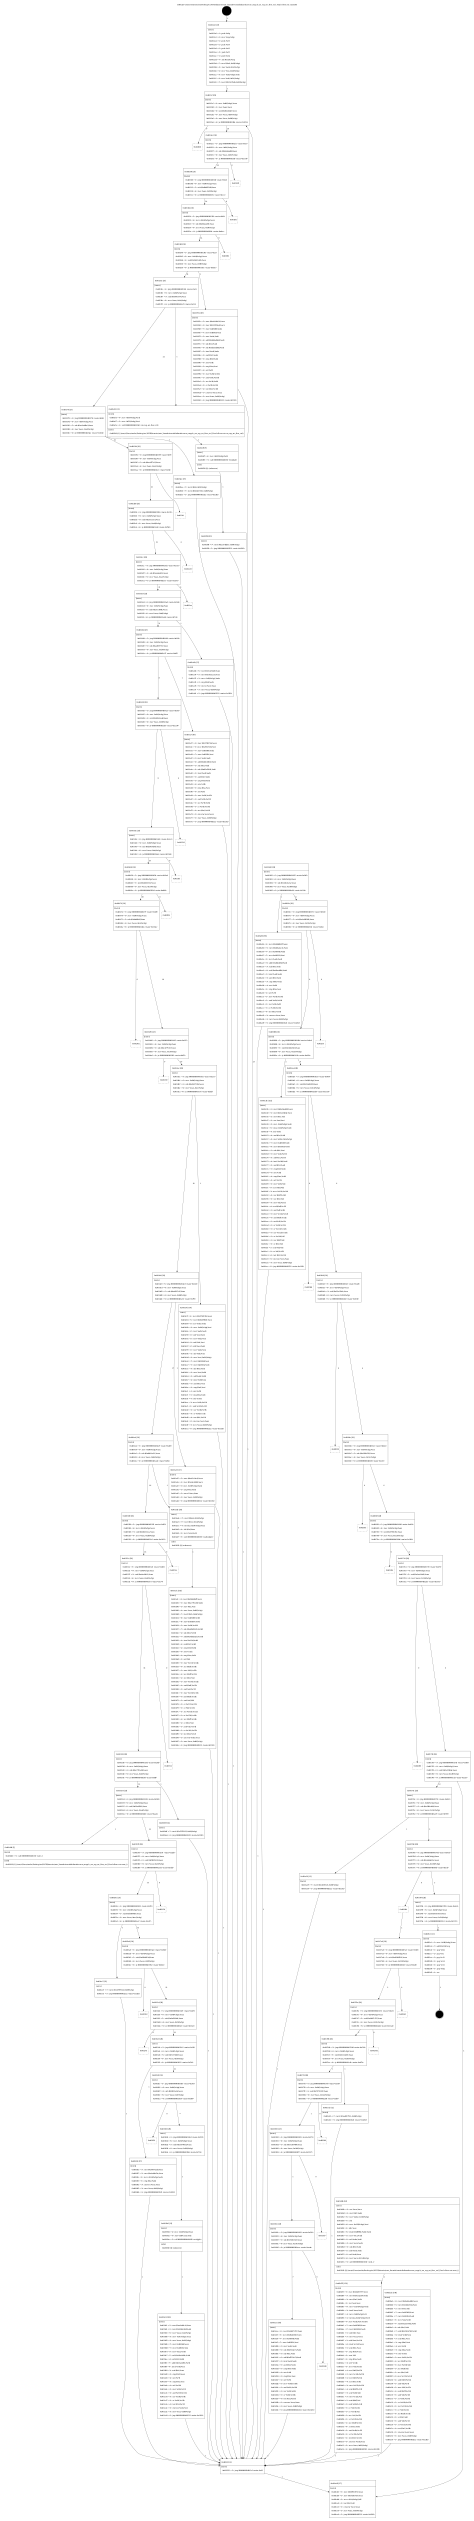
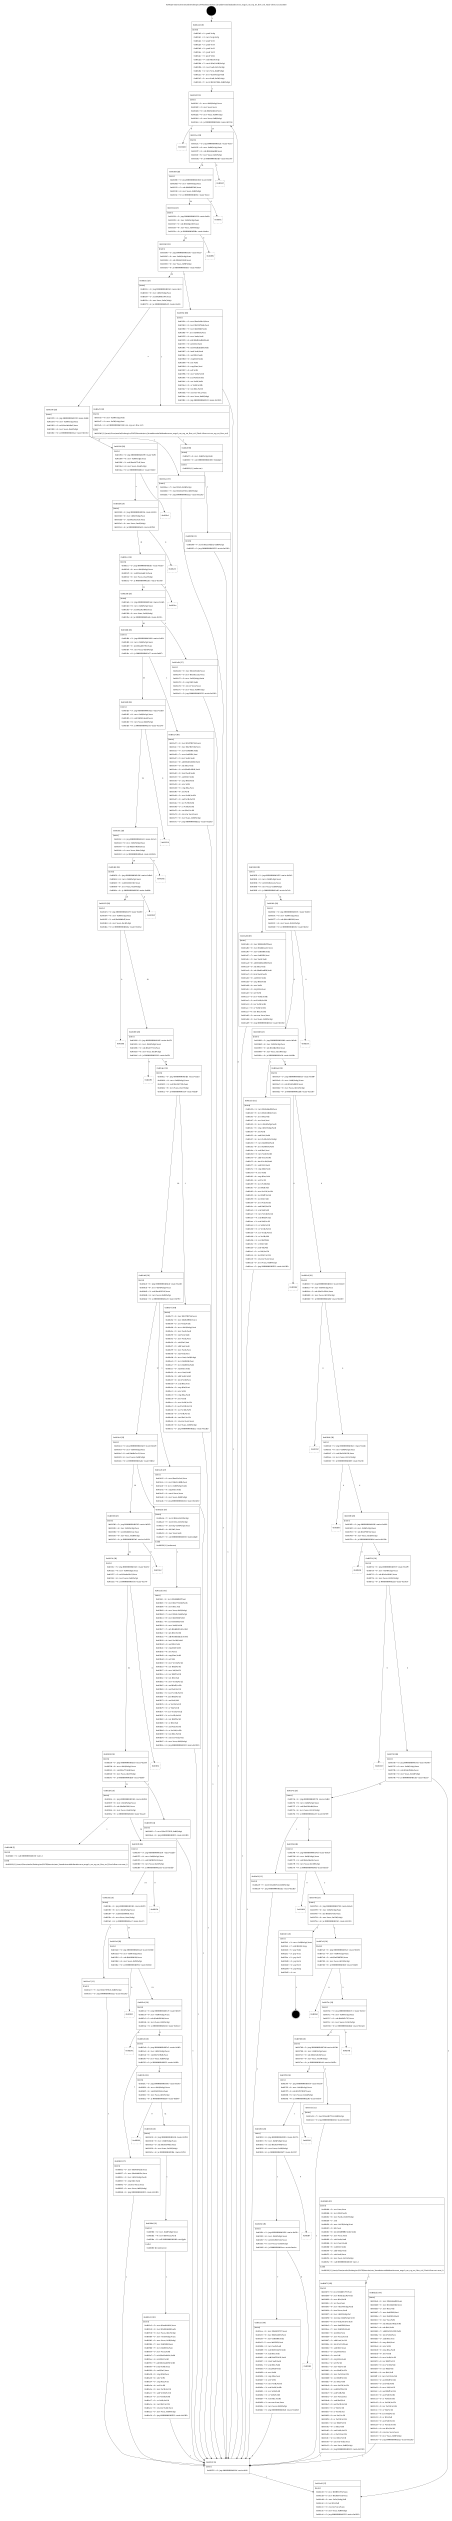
(401, 1925) -> (334, 1931)
